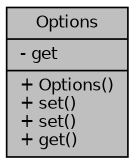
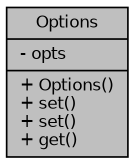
(39, 54) -> (43, 54)
